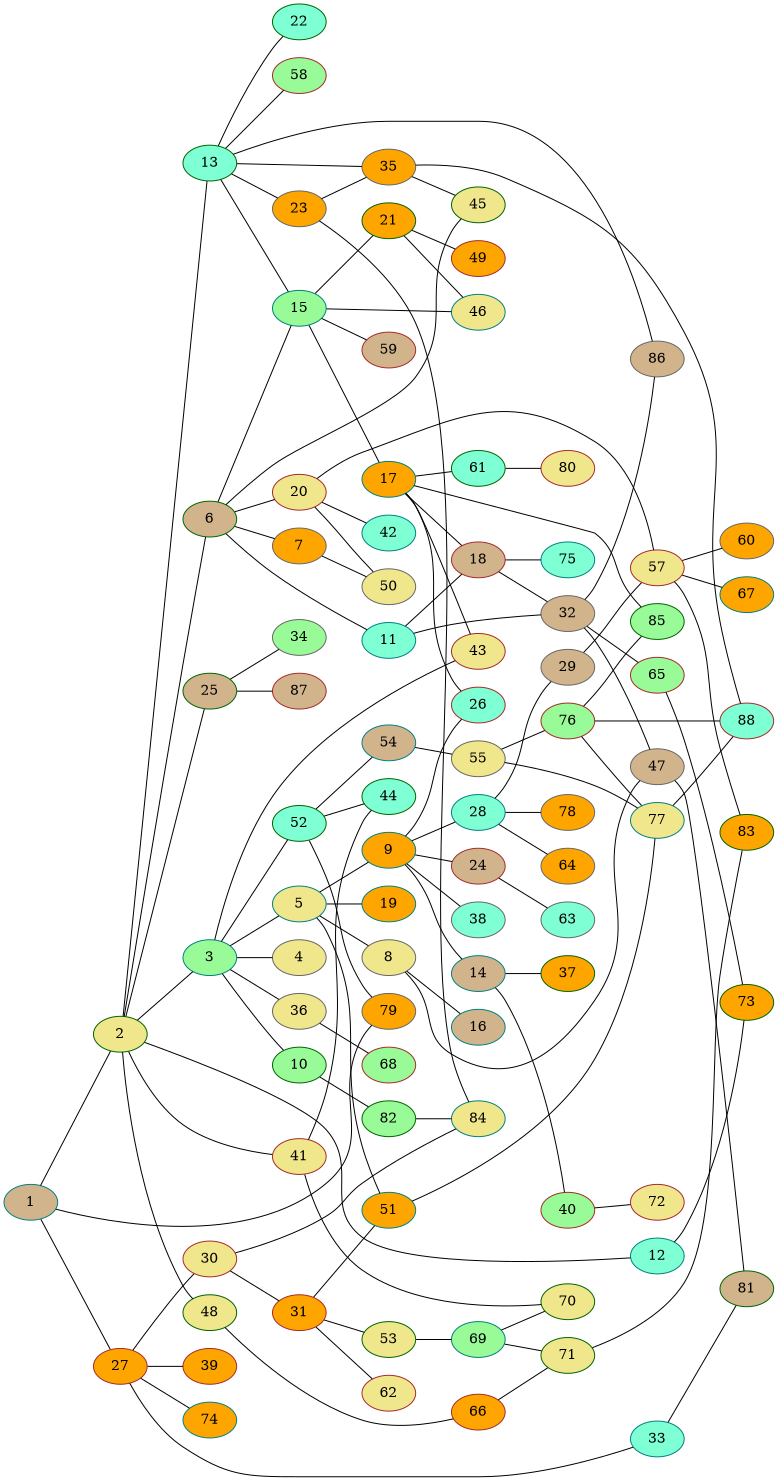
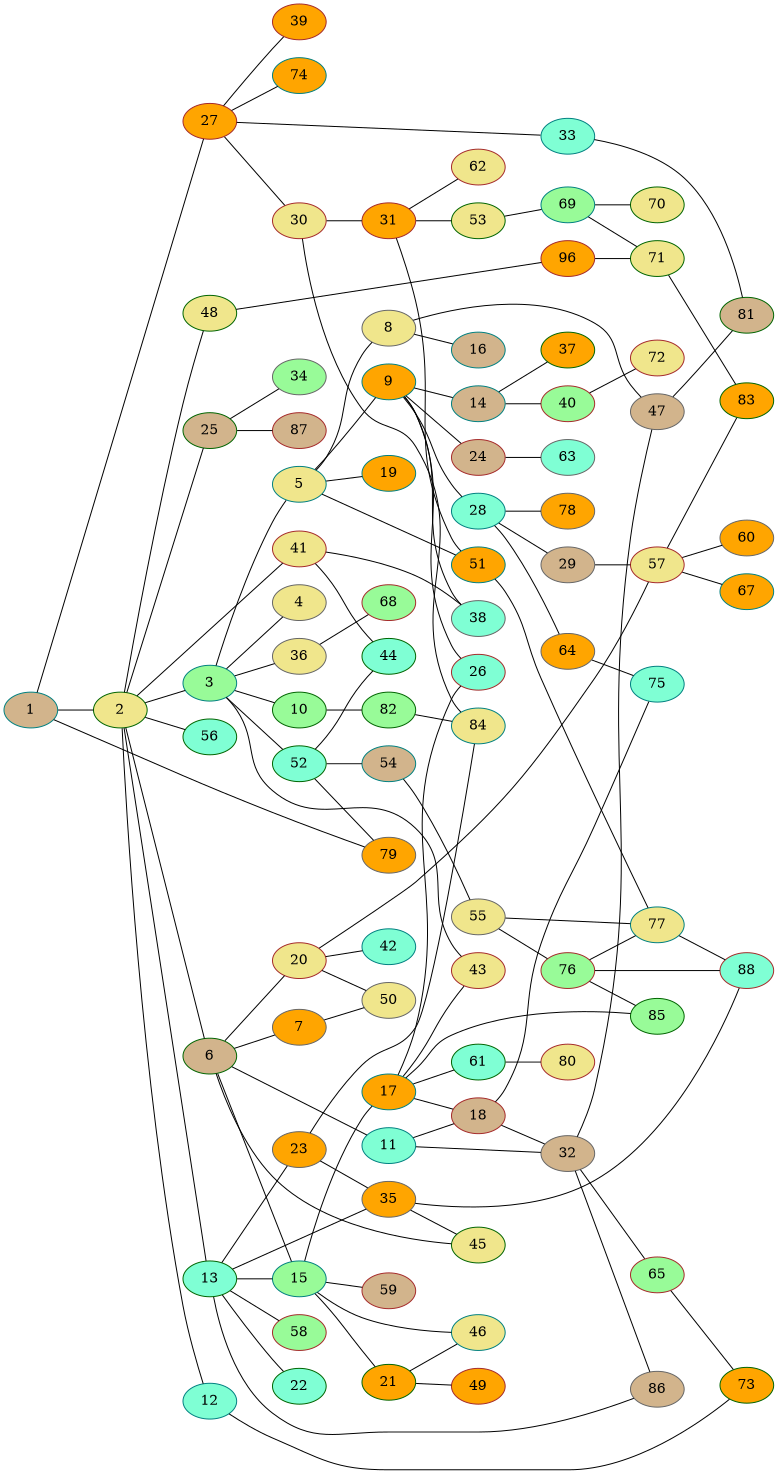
none -> (613, 668)
none -> (210, 737)
(394, 1287) -> (397, 569)
(478, 1412) -> (568, 259)
